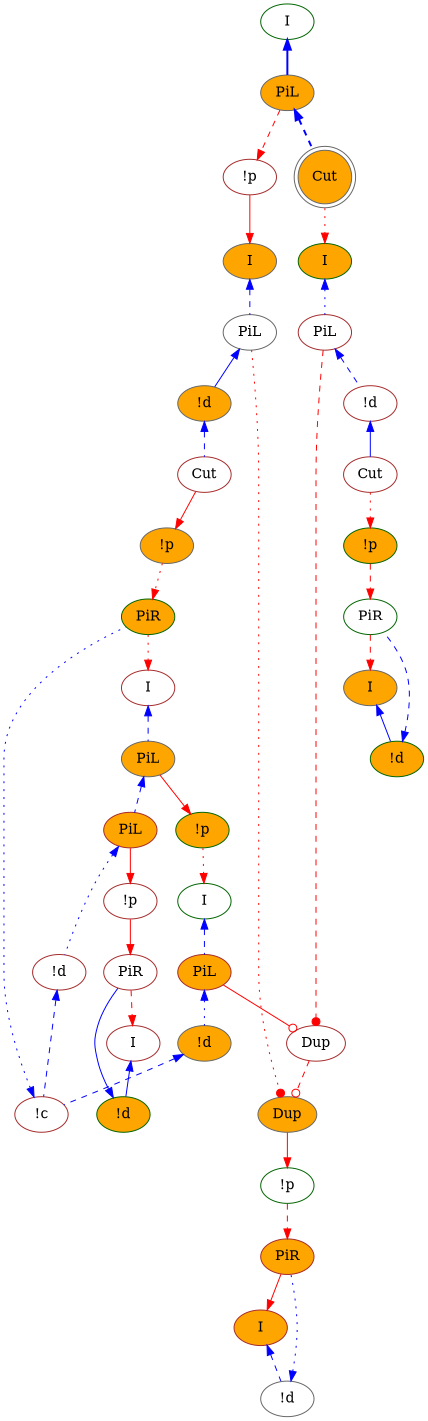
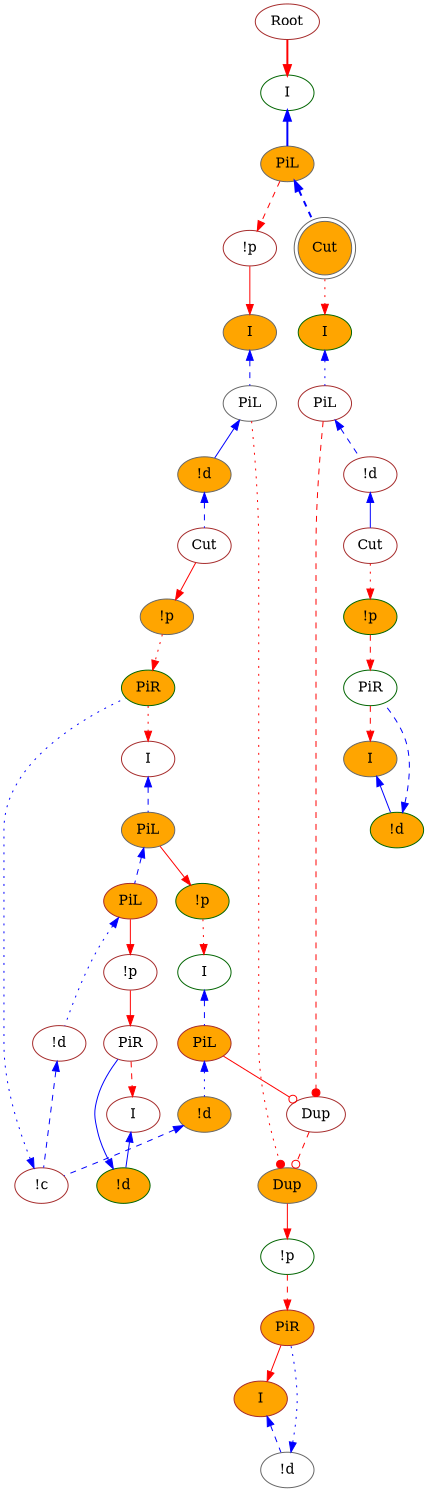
none -> (287, 22)
